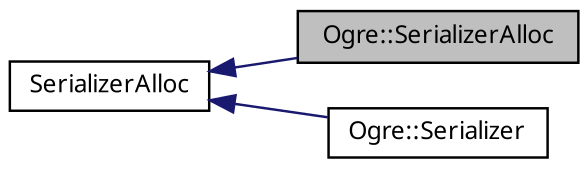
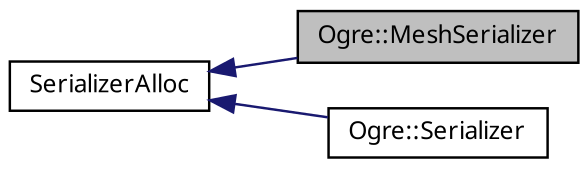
(438, 37) -> (438, 37)
